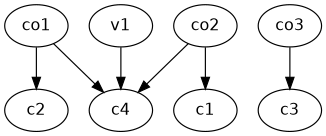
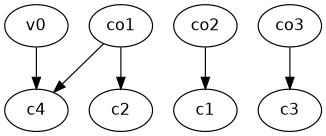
(121, 26) -> (36, 26)
(167, 64) -> none
